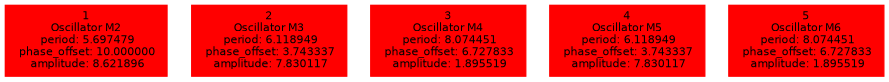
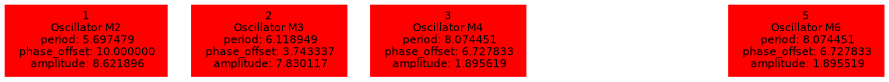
(627, 41) -> none
(448, 64) -> (448, 64)
